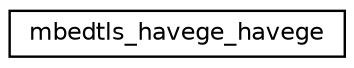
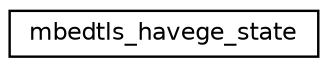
(177, 34) -> (164, 34)
